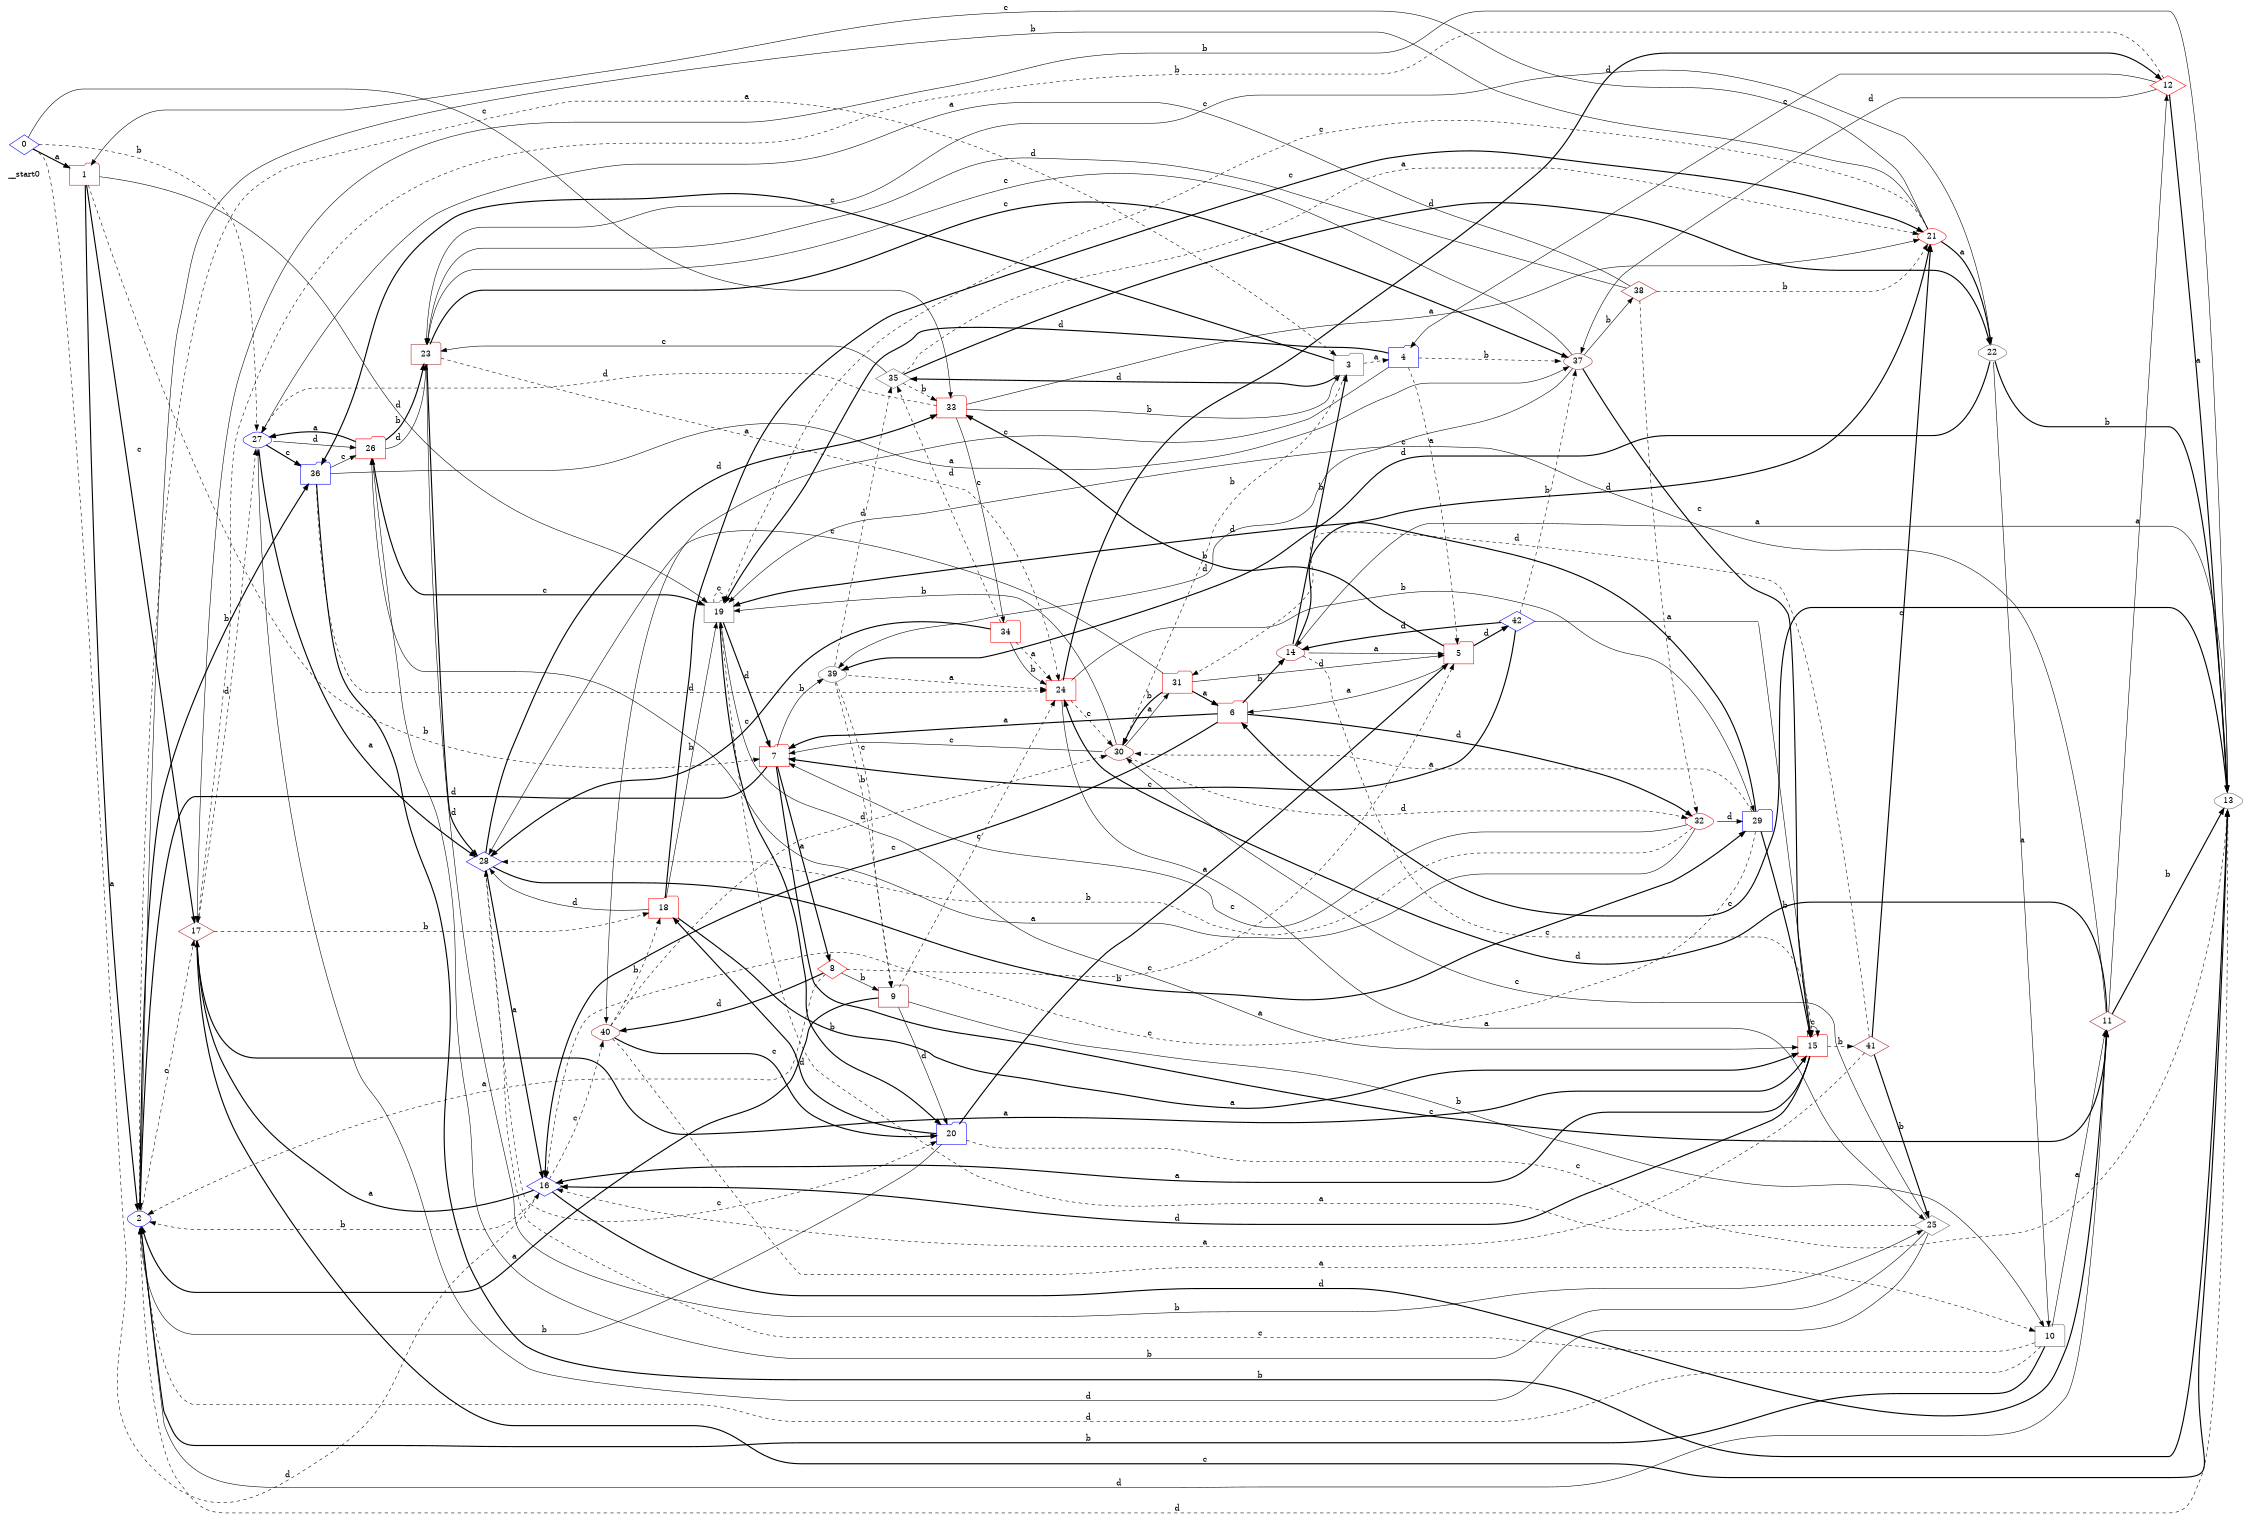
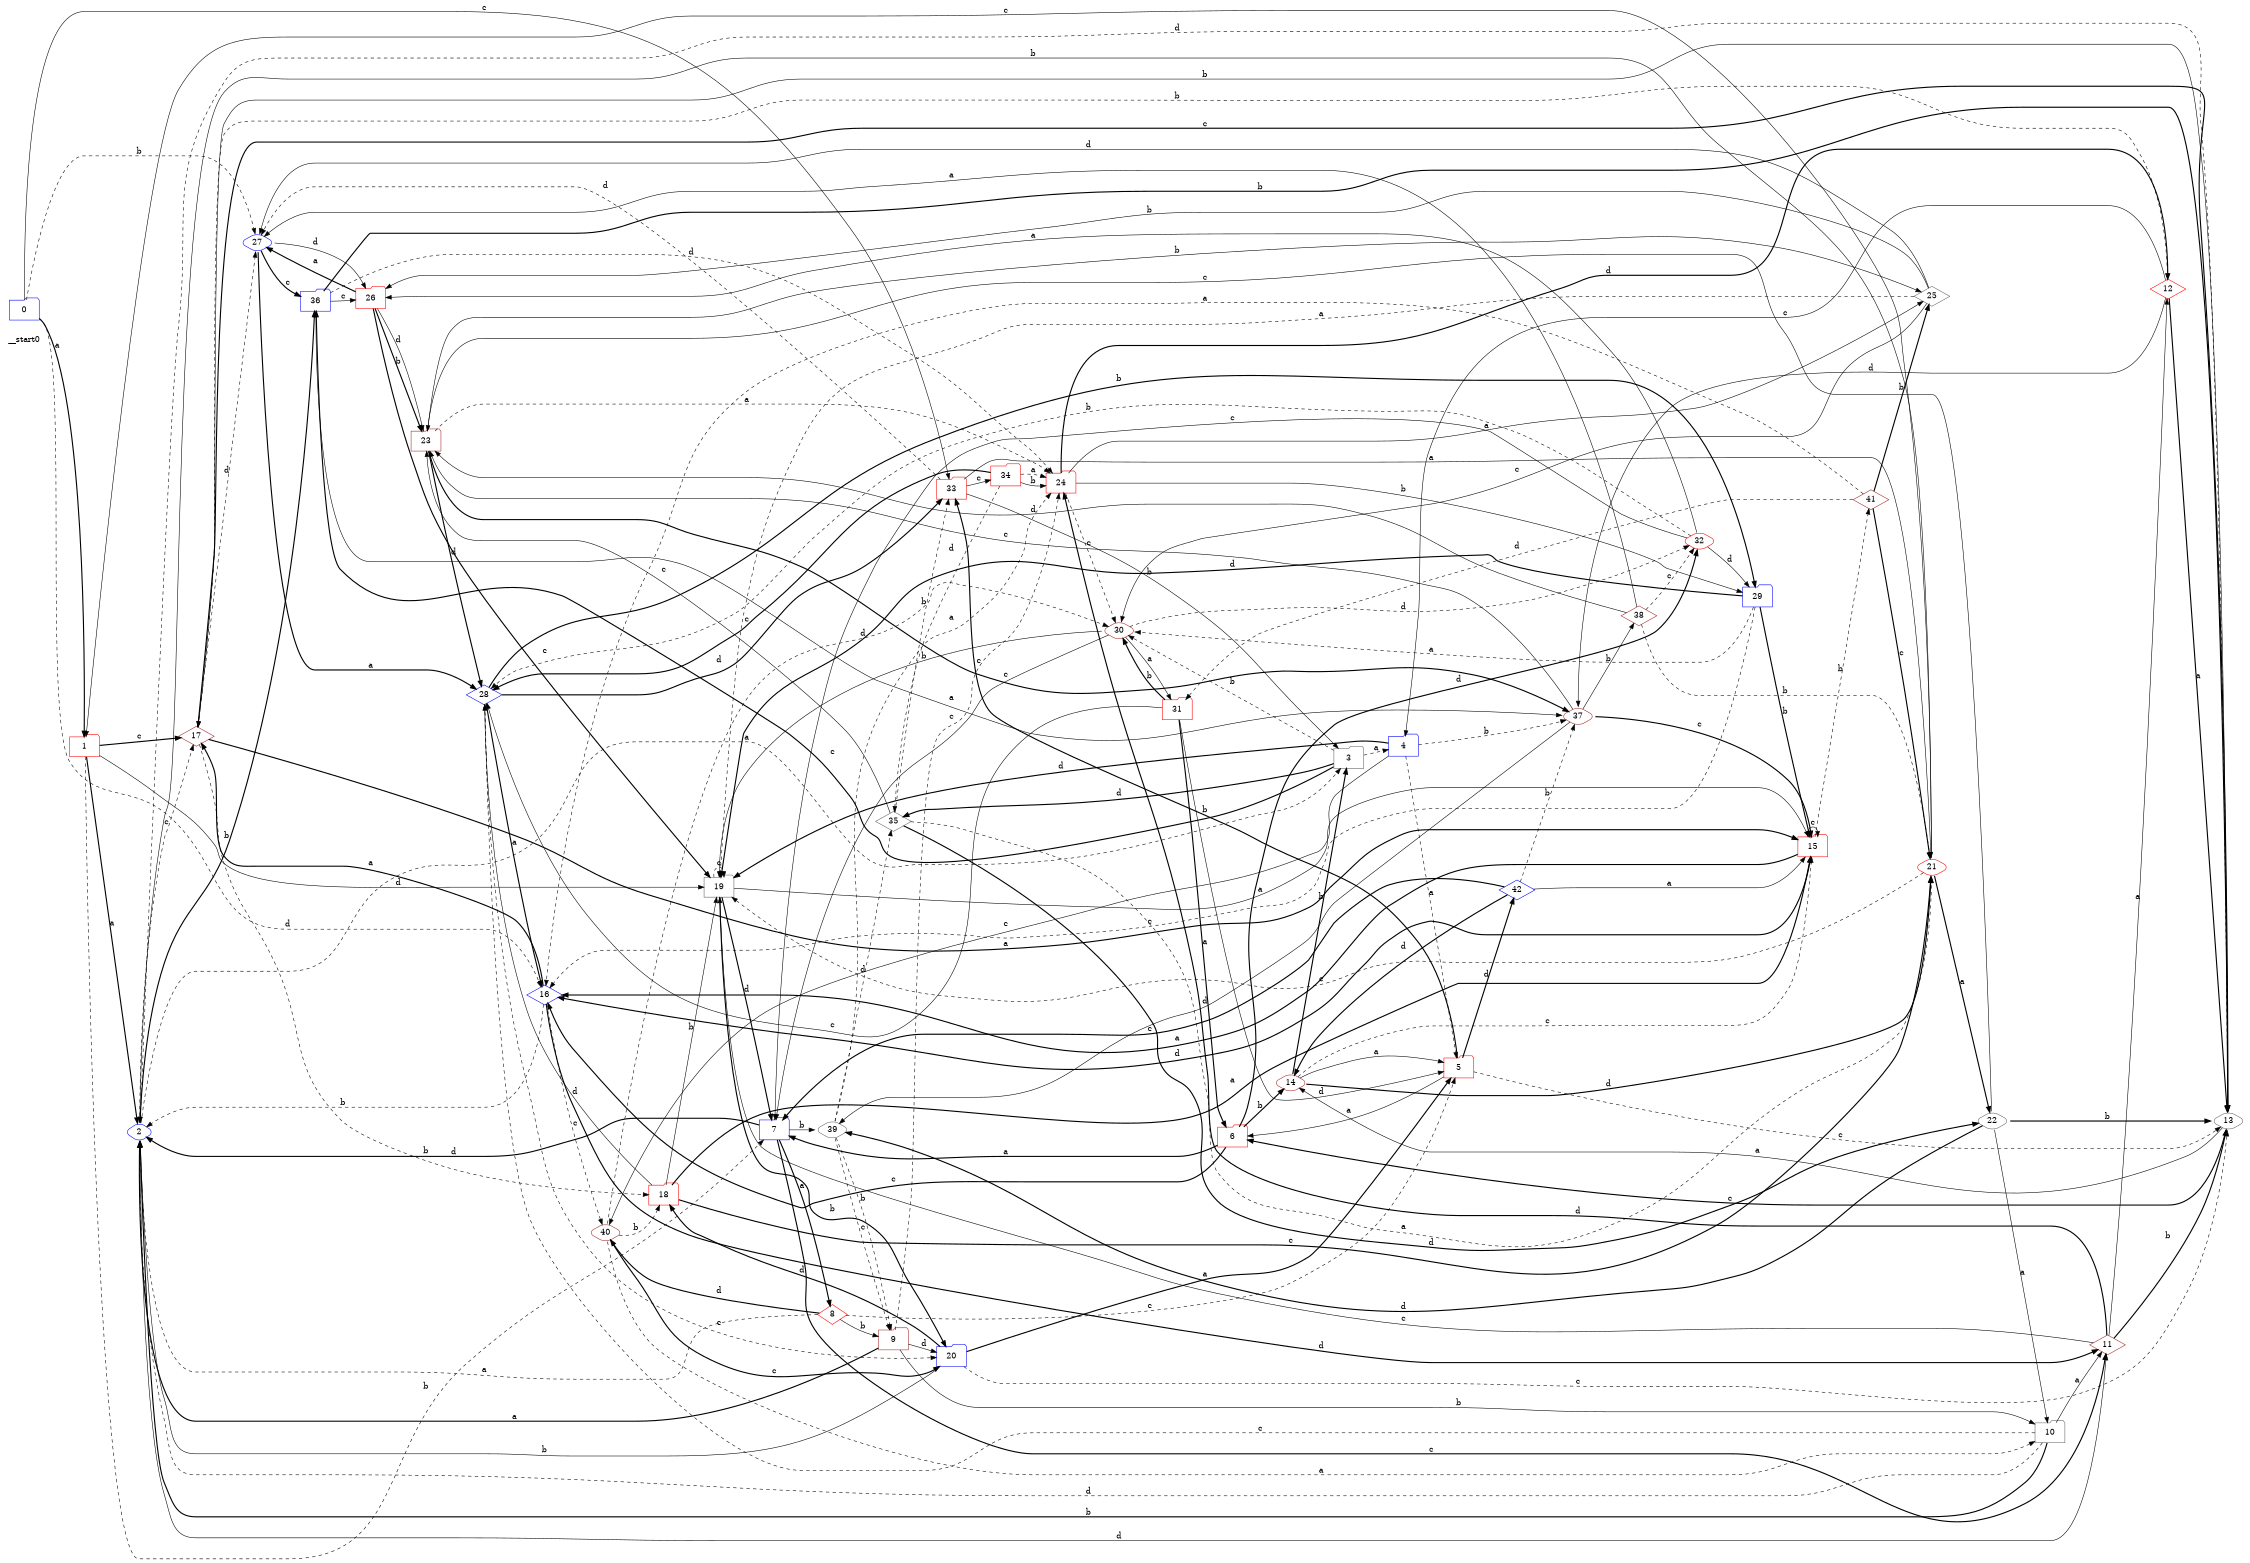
(24, 145) -> (24, 310)
(774, 757) -> (774, 1130)
none -> (1844, 1140)
